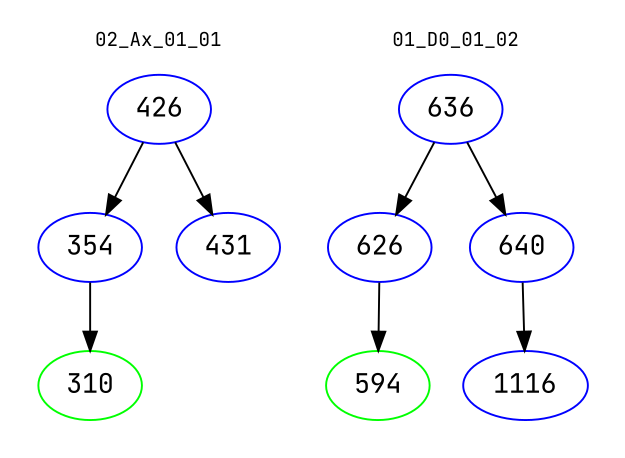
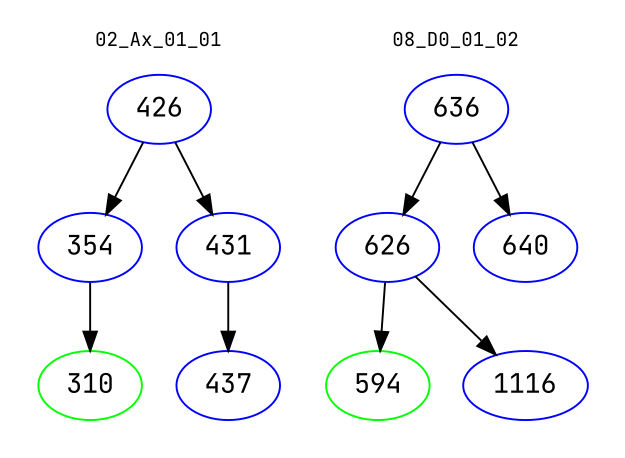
(456, 41) -> (456, 41)
(523, 307) -> (448, 309)
none -> (228, 386)
